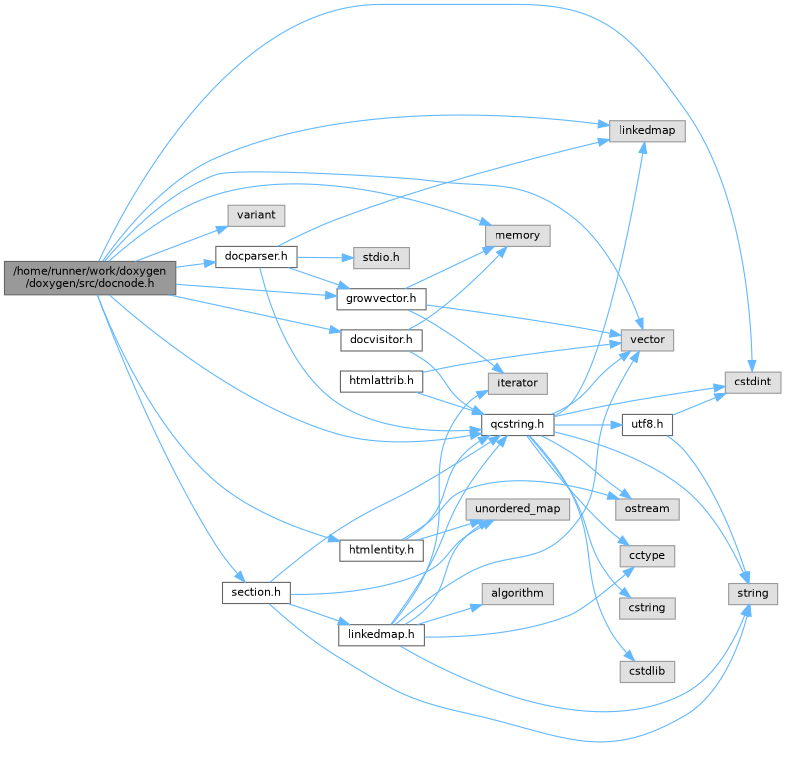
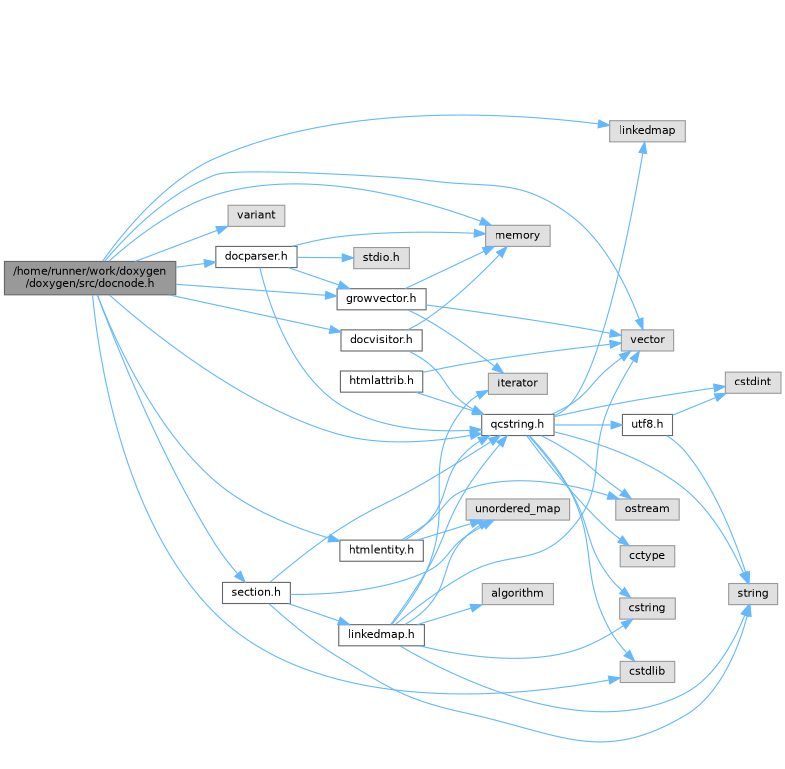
(485, 4) -> (242, 634)
(427, 189) -> (383, 233)
(532, 627) -> (524, 658)
